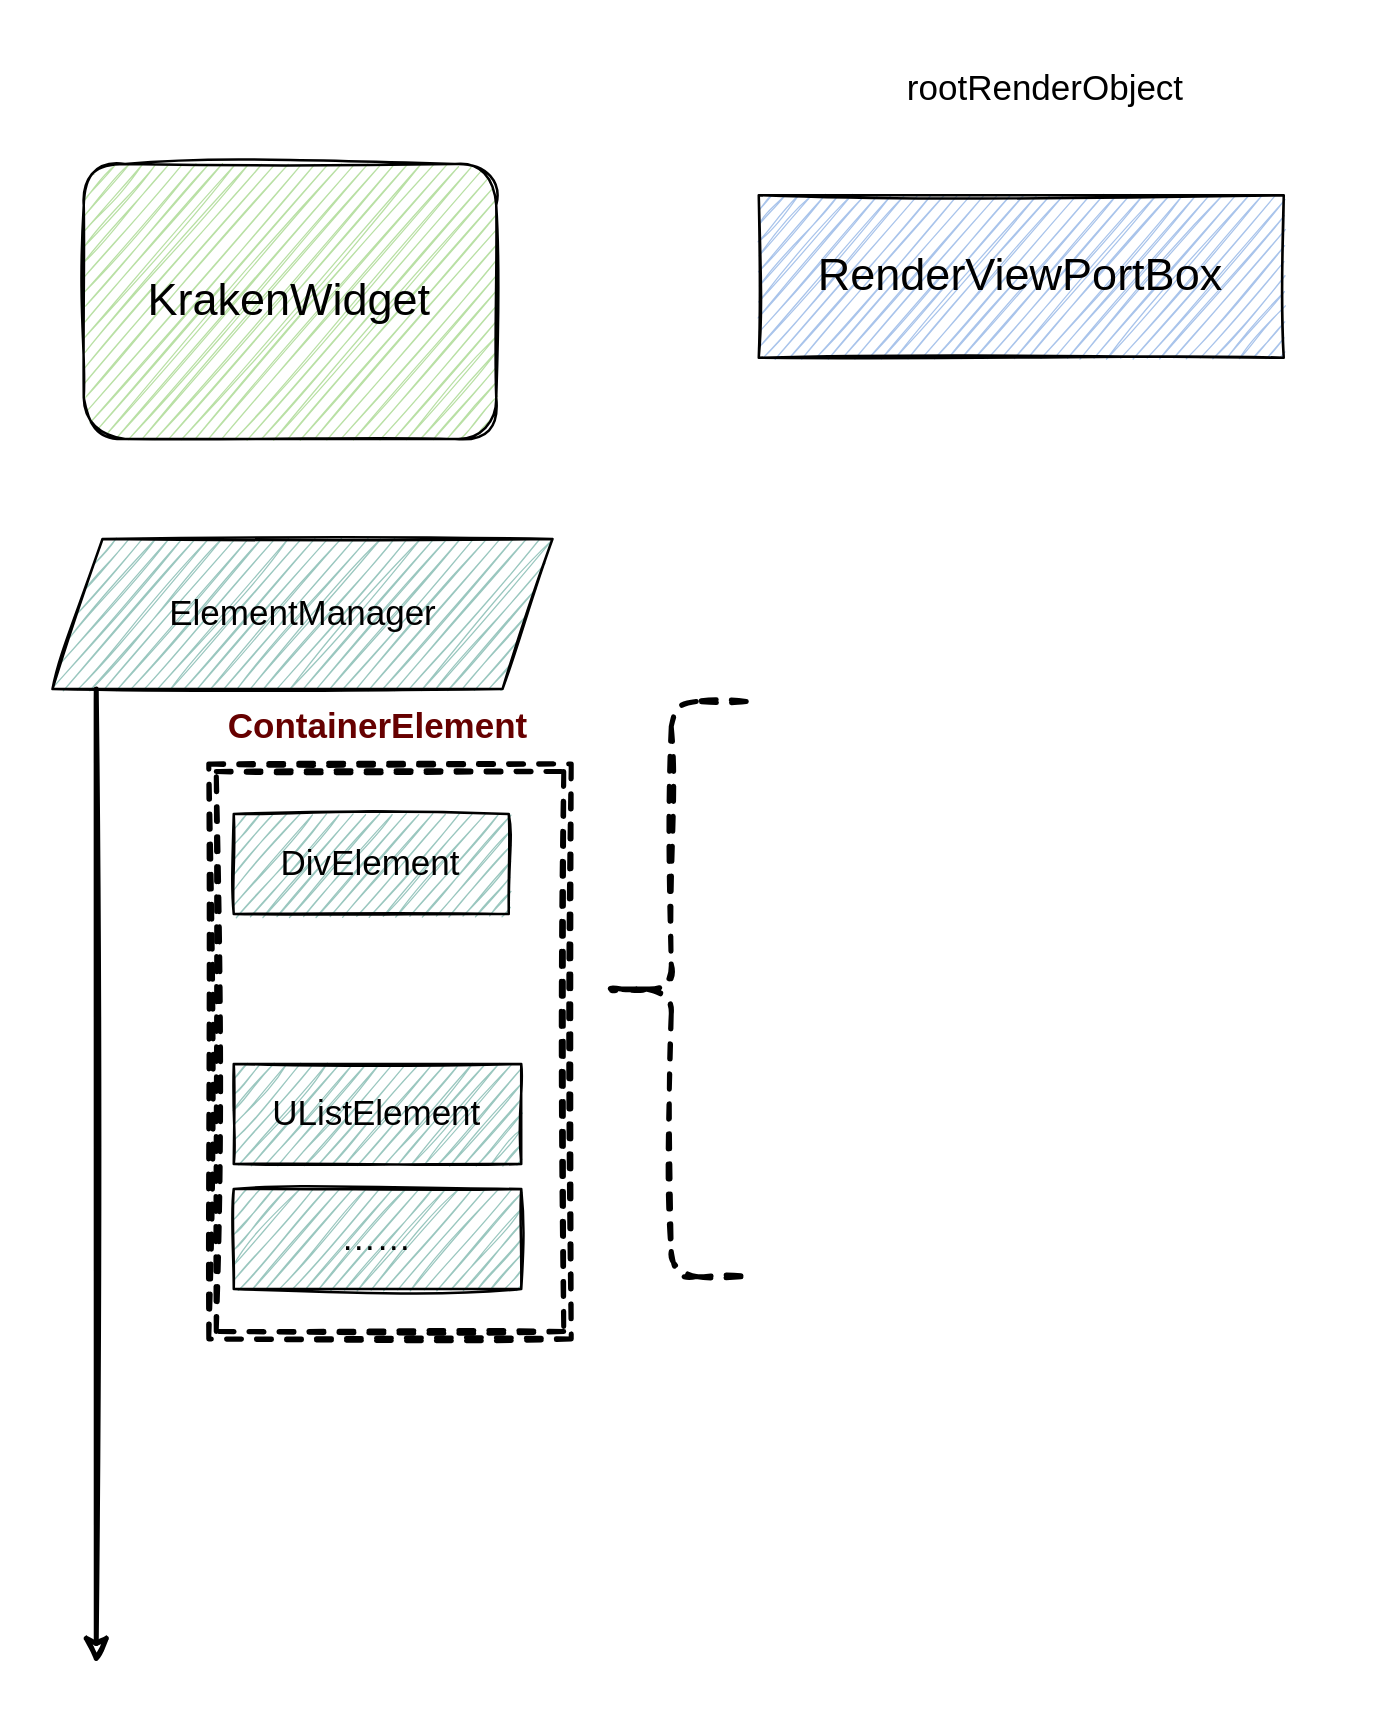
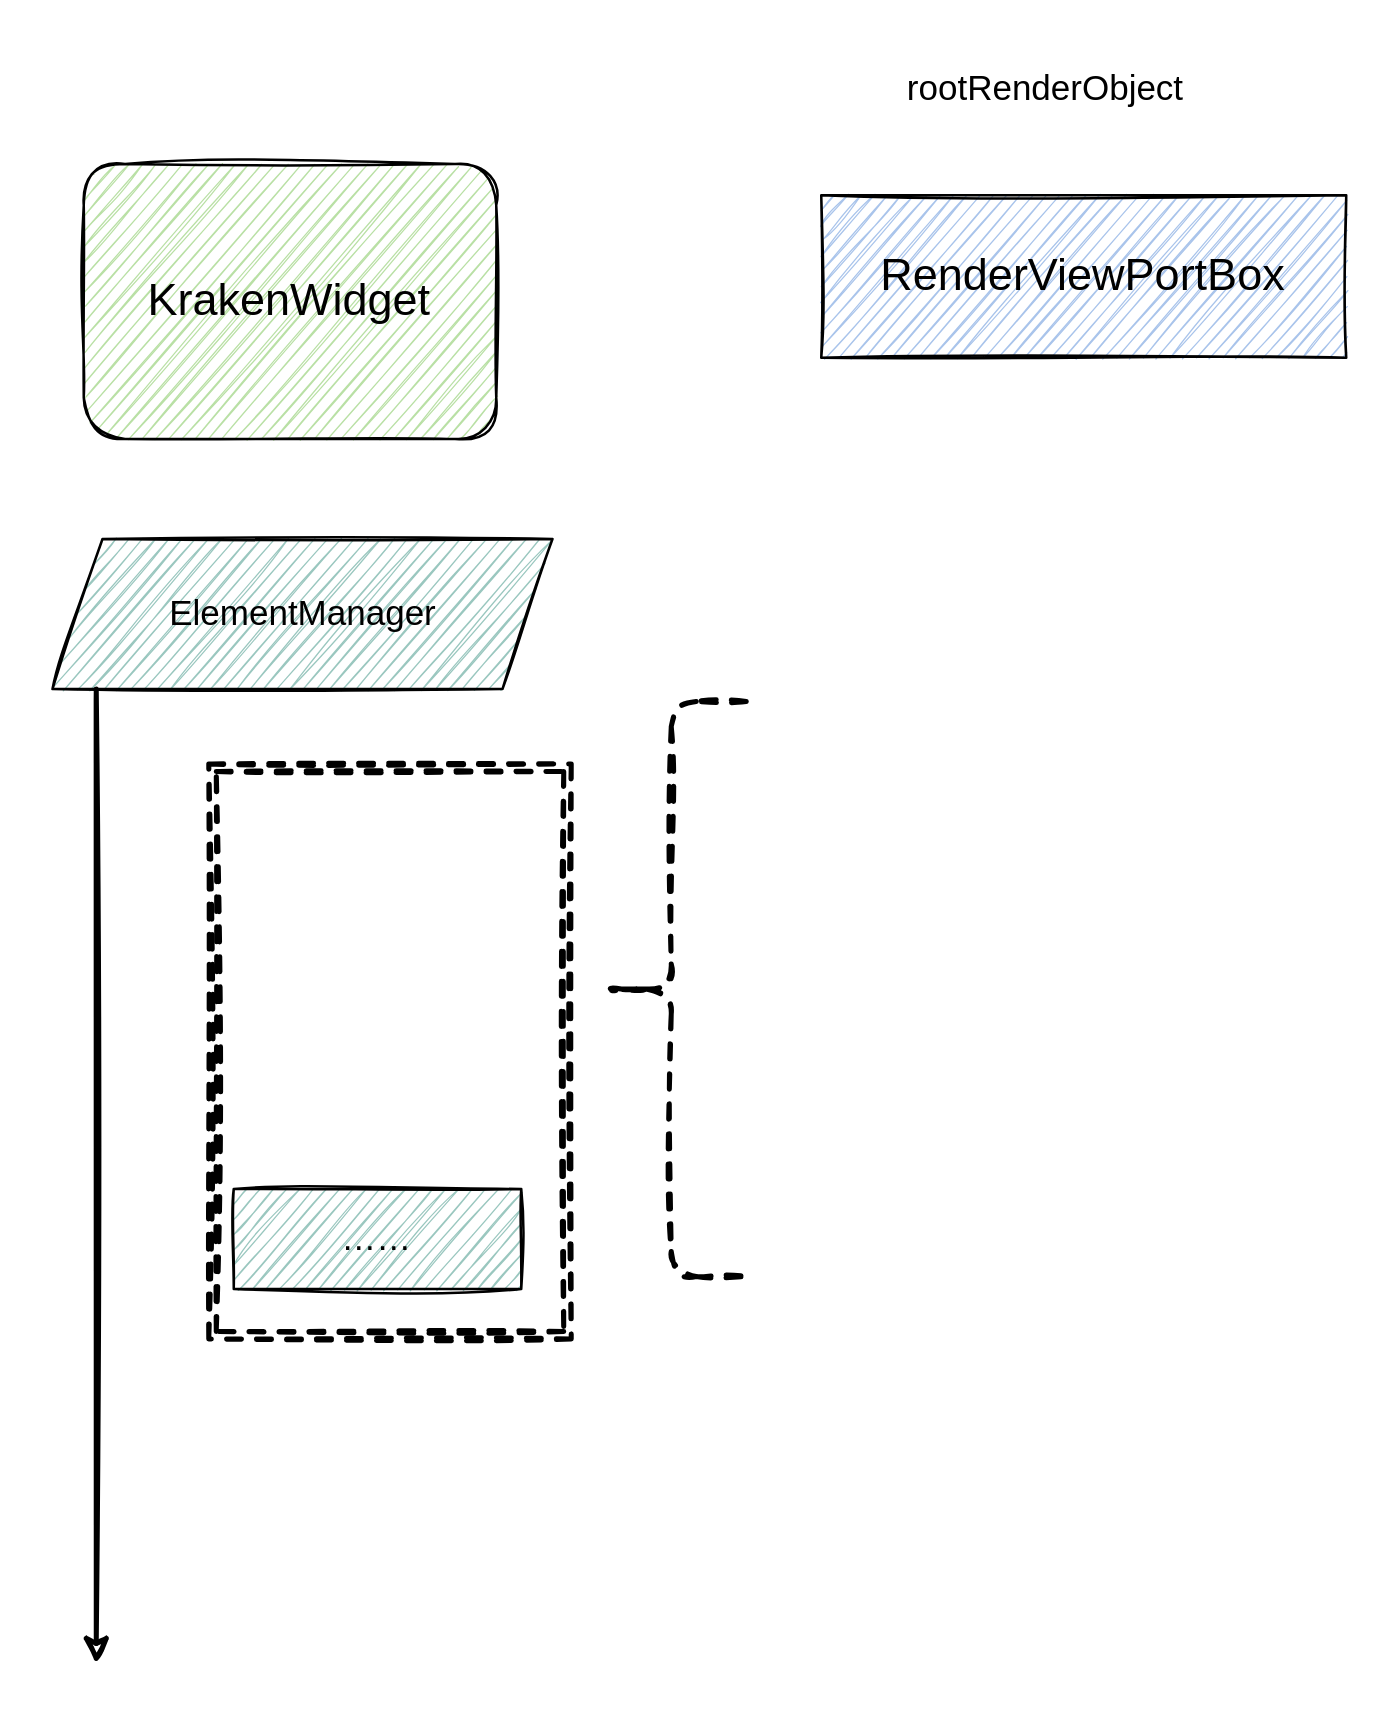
(1021, 276) -> (1084, 276)
(378, 726) -> none
(371, 864) -> none
(378, 1114) -> none
